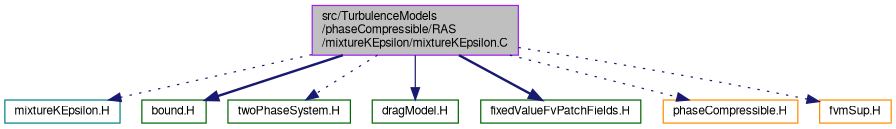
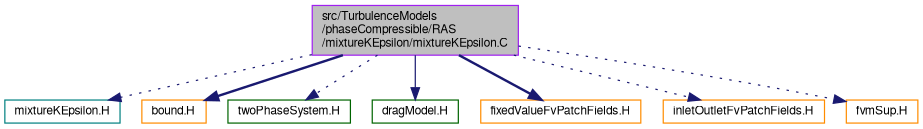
(174, 112) -> (174, 112)
(561, 112) -> (561, 112)
(731, 112) -> (744, 112)
